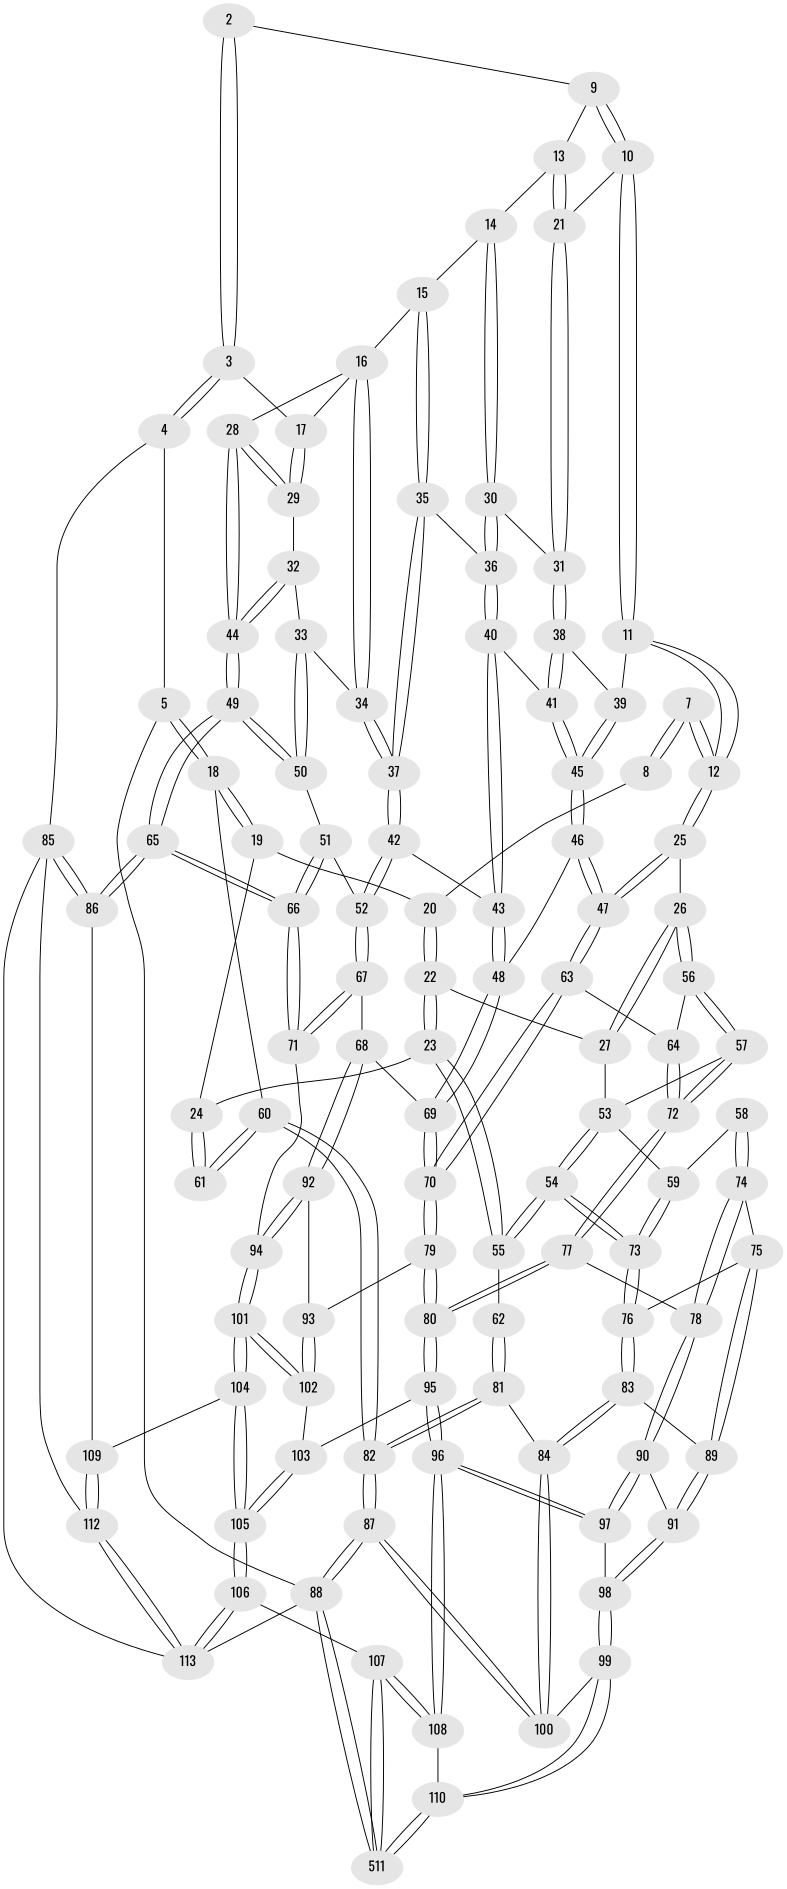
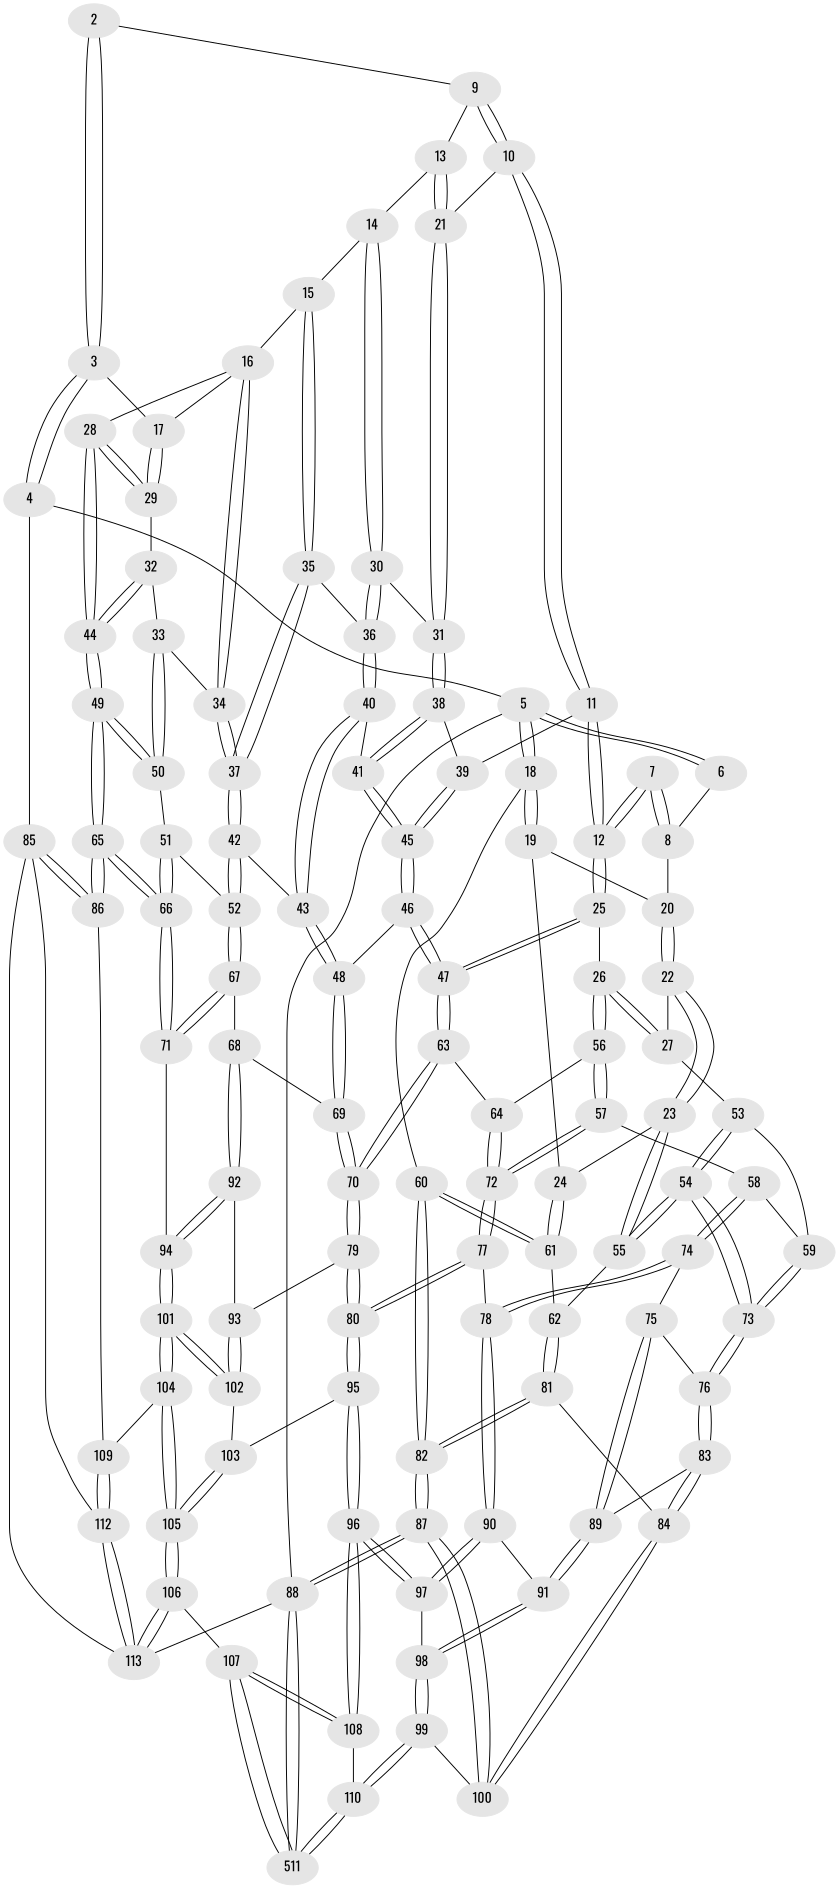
none -> (721, 773)
(674, 1081) -> (678, 1150)
none -> (553, 1286)
